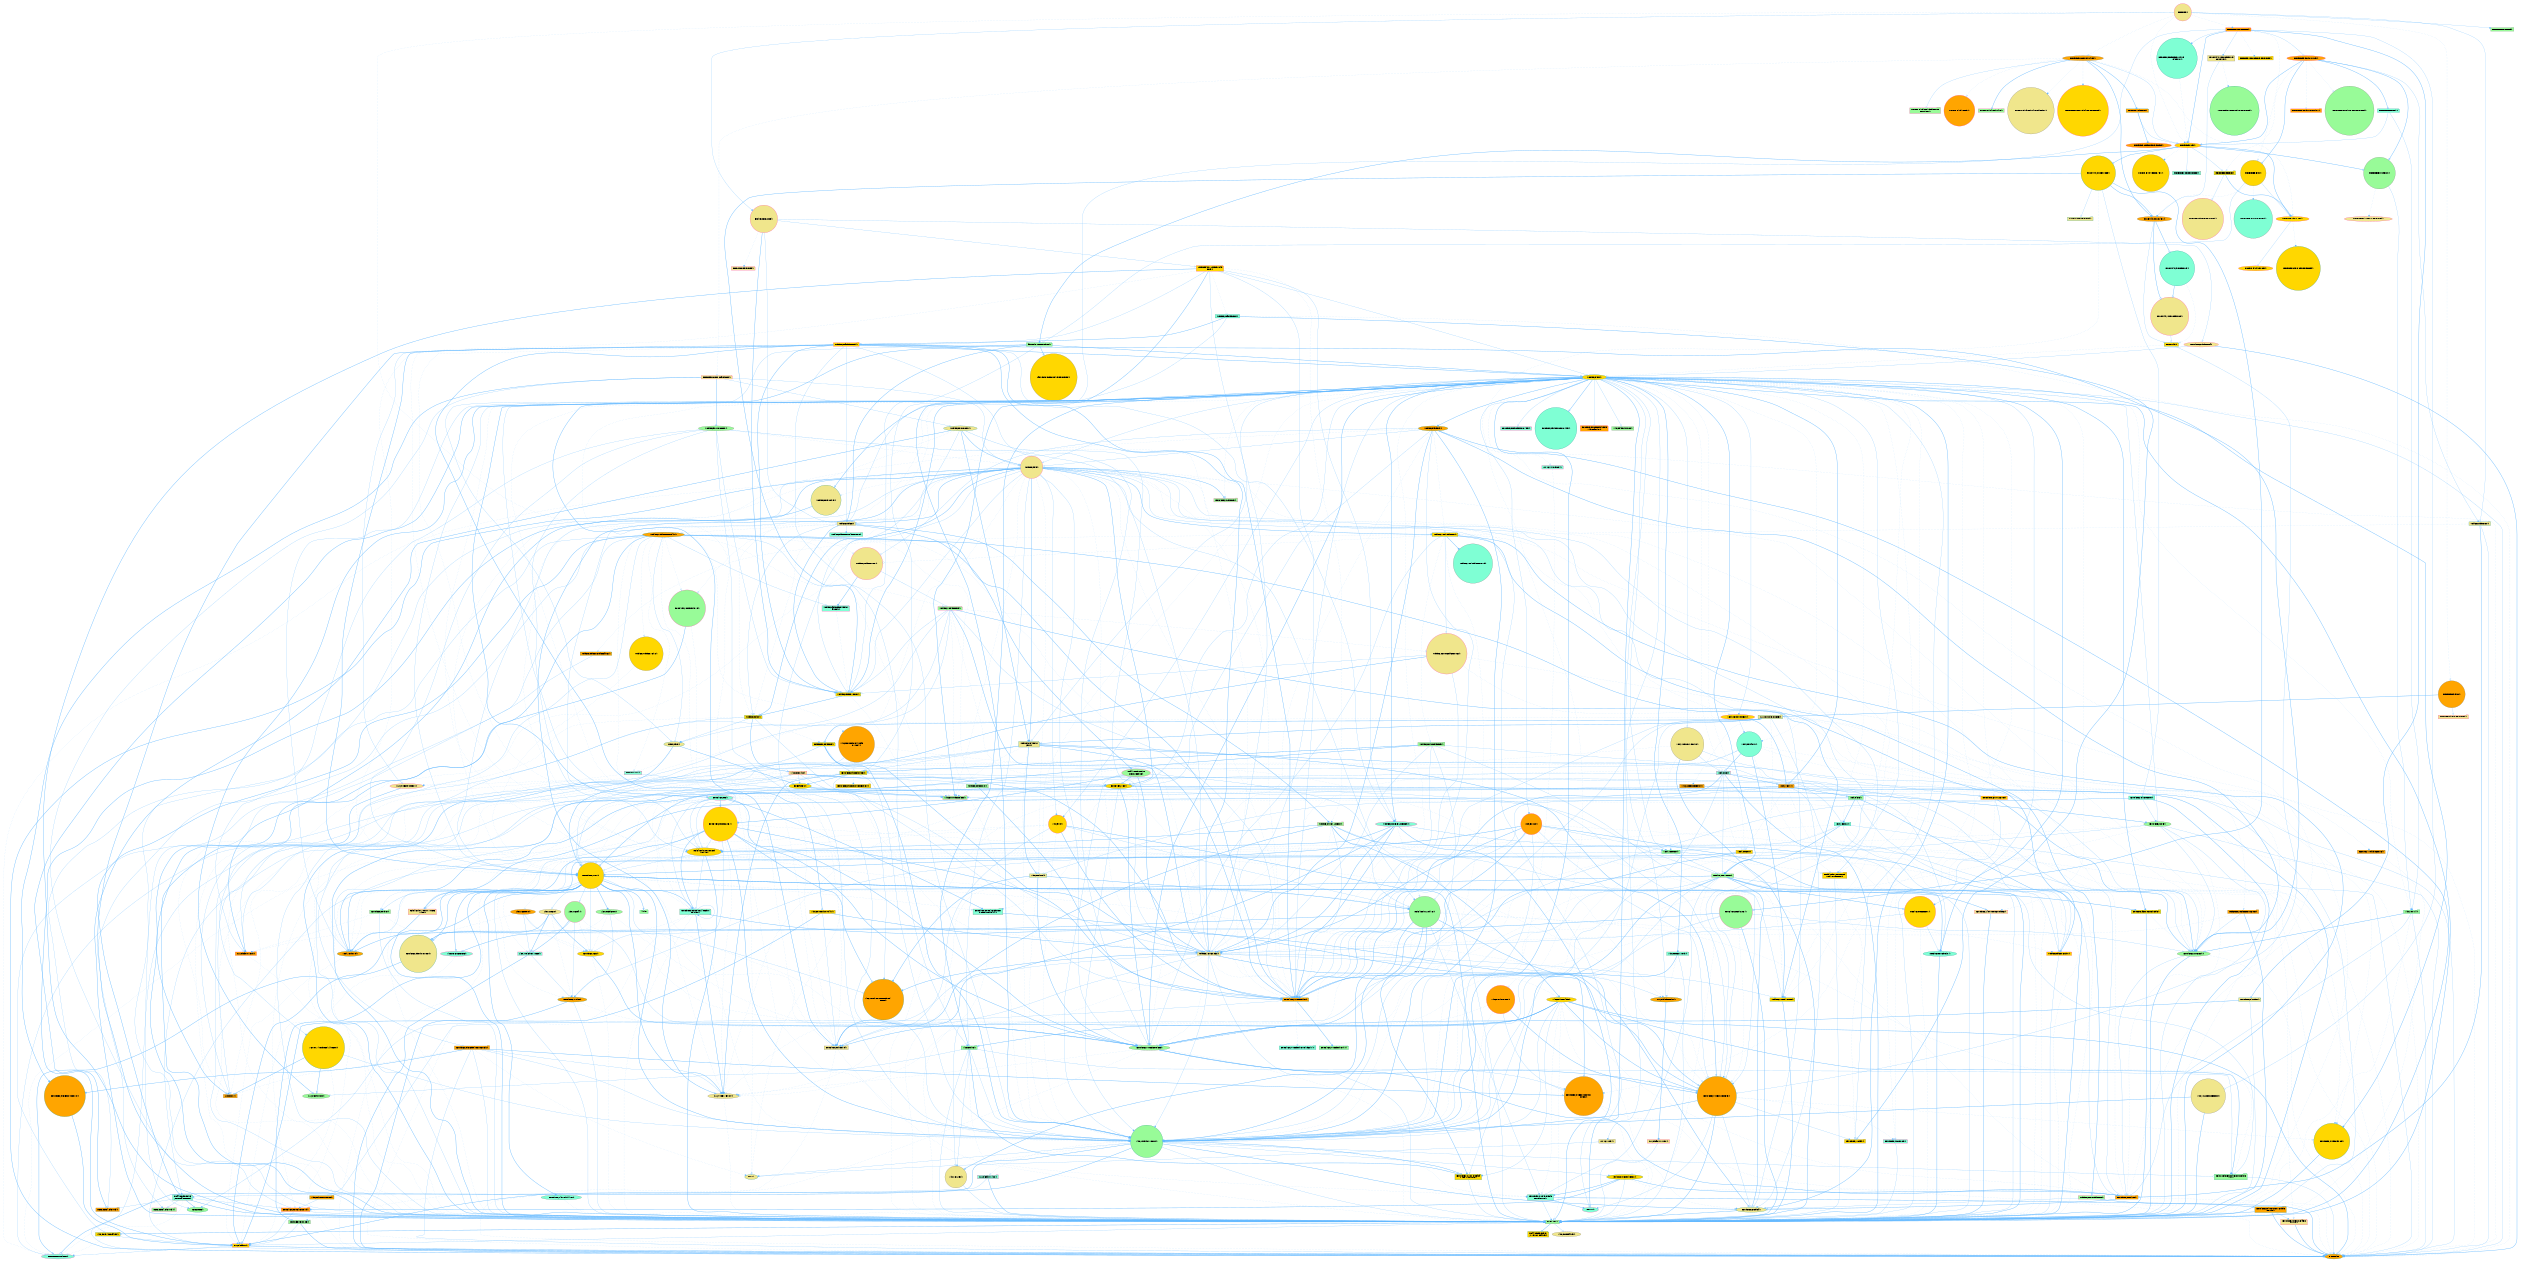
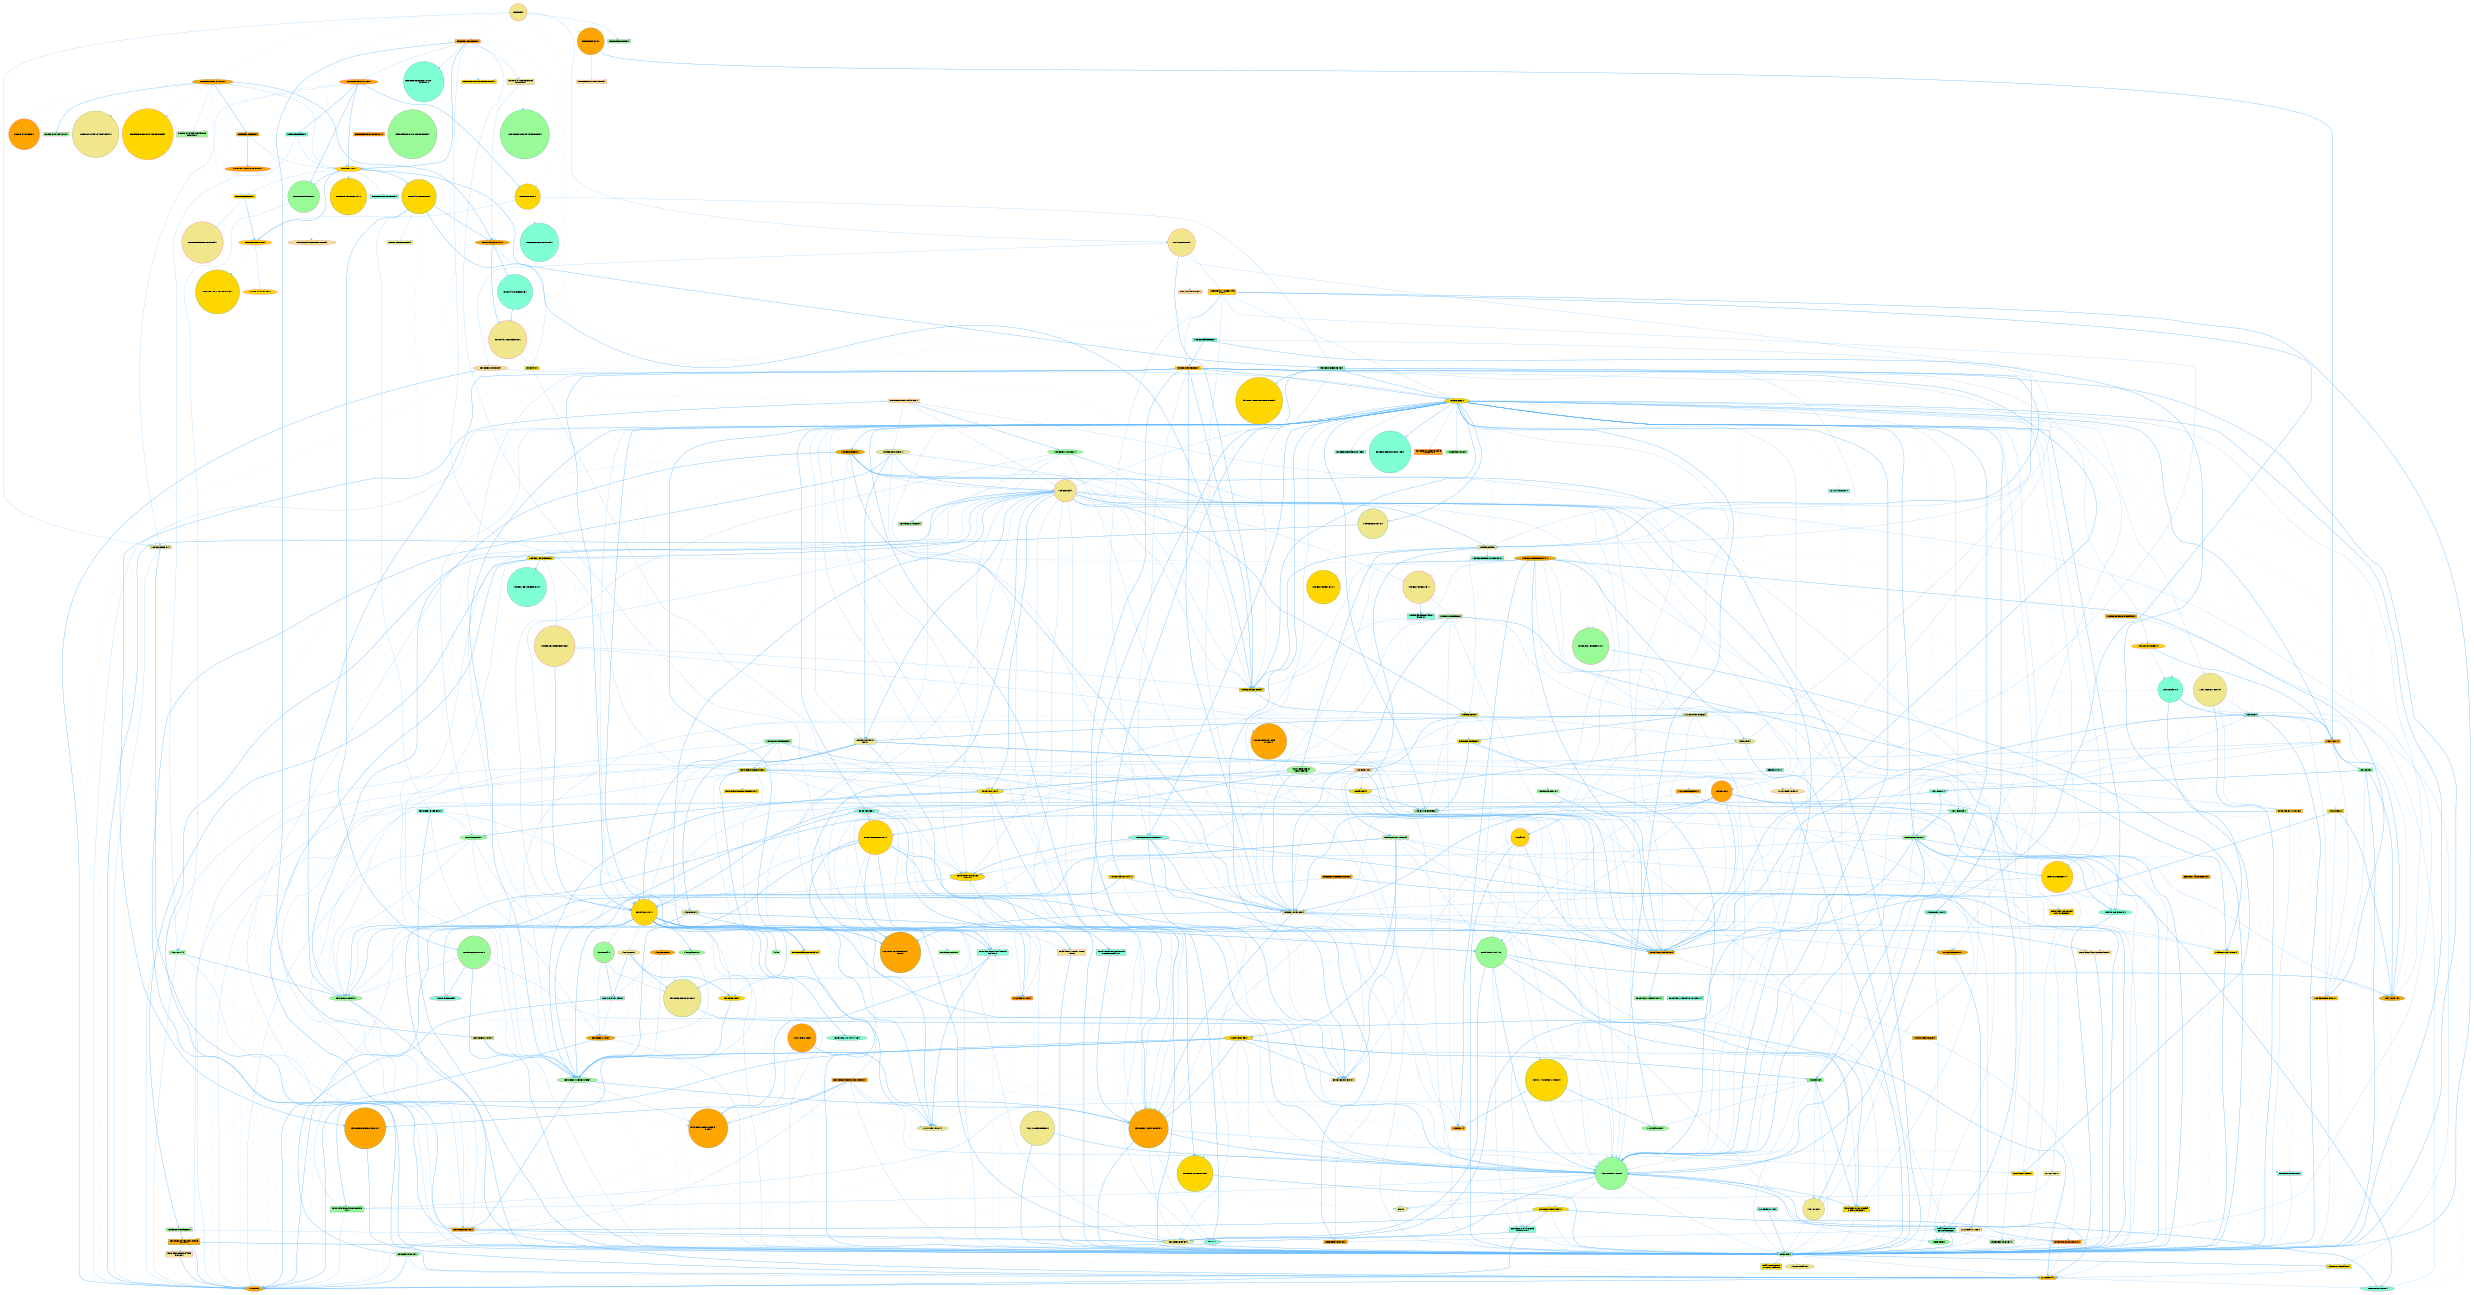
(2128, 705) -> (1771, 76)
